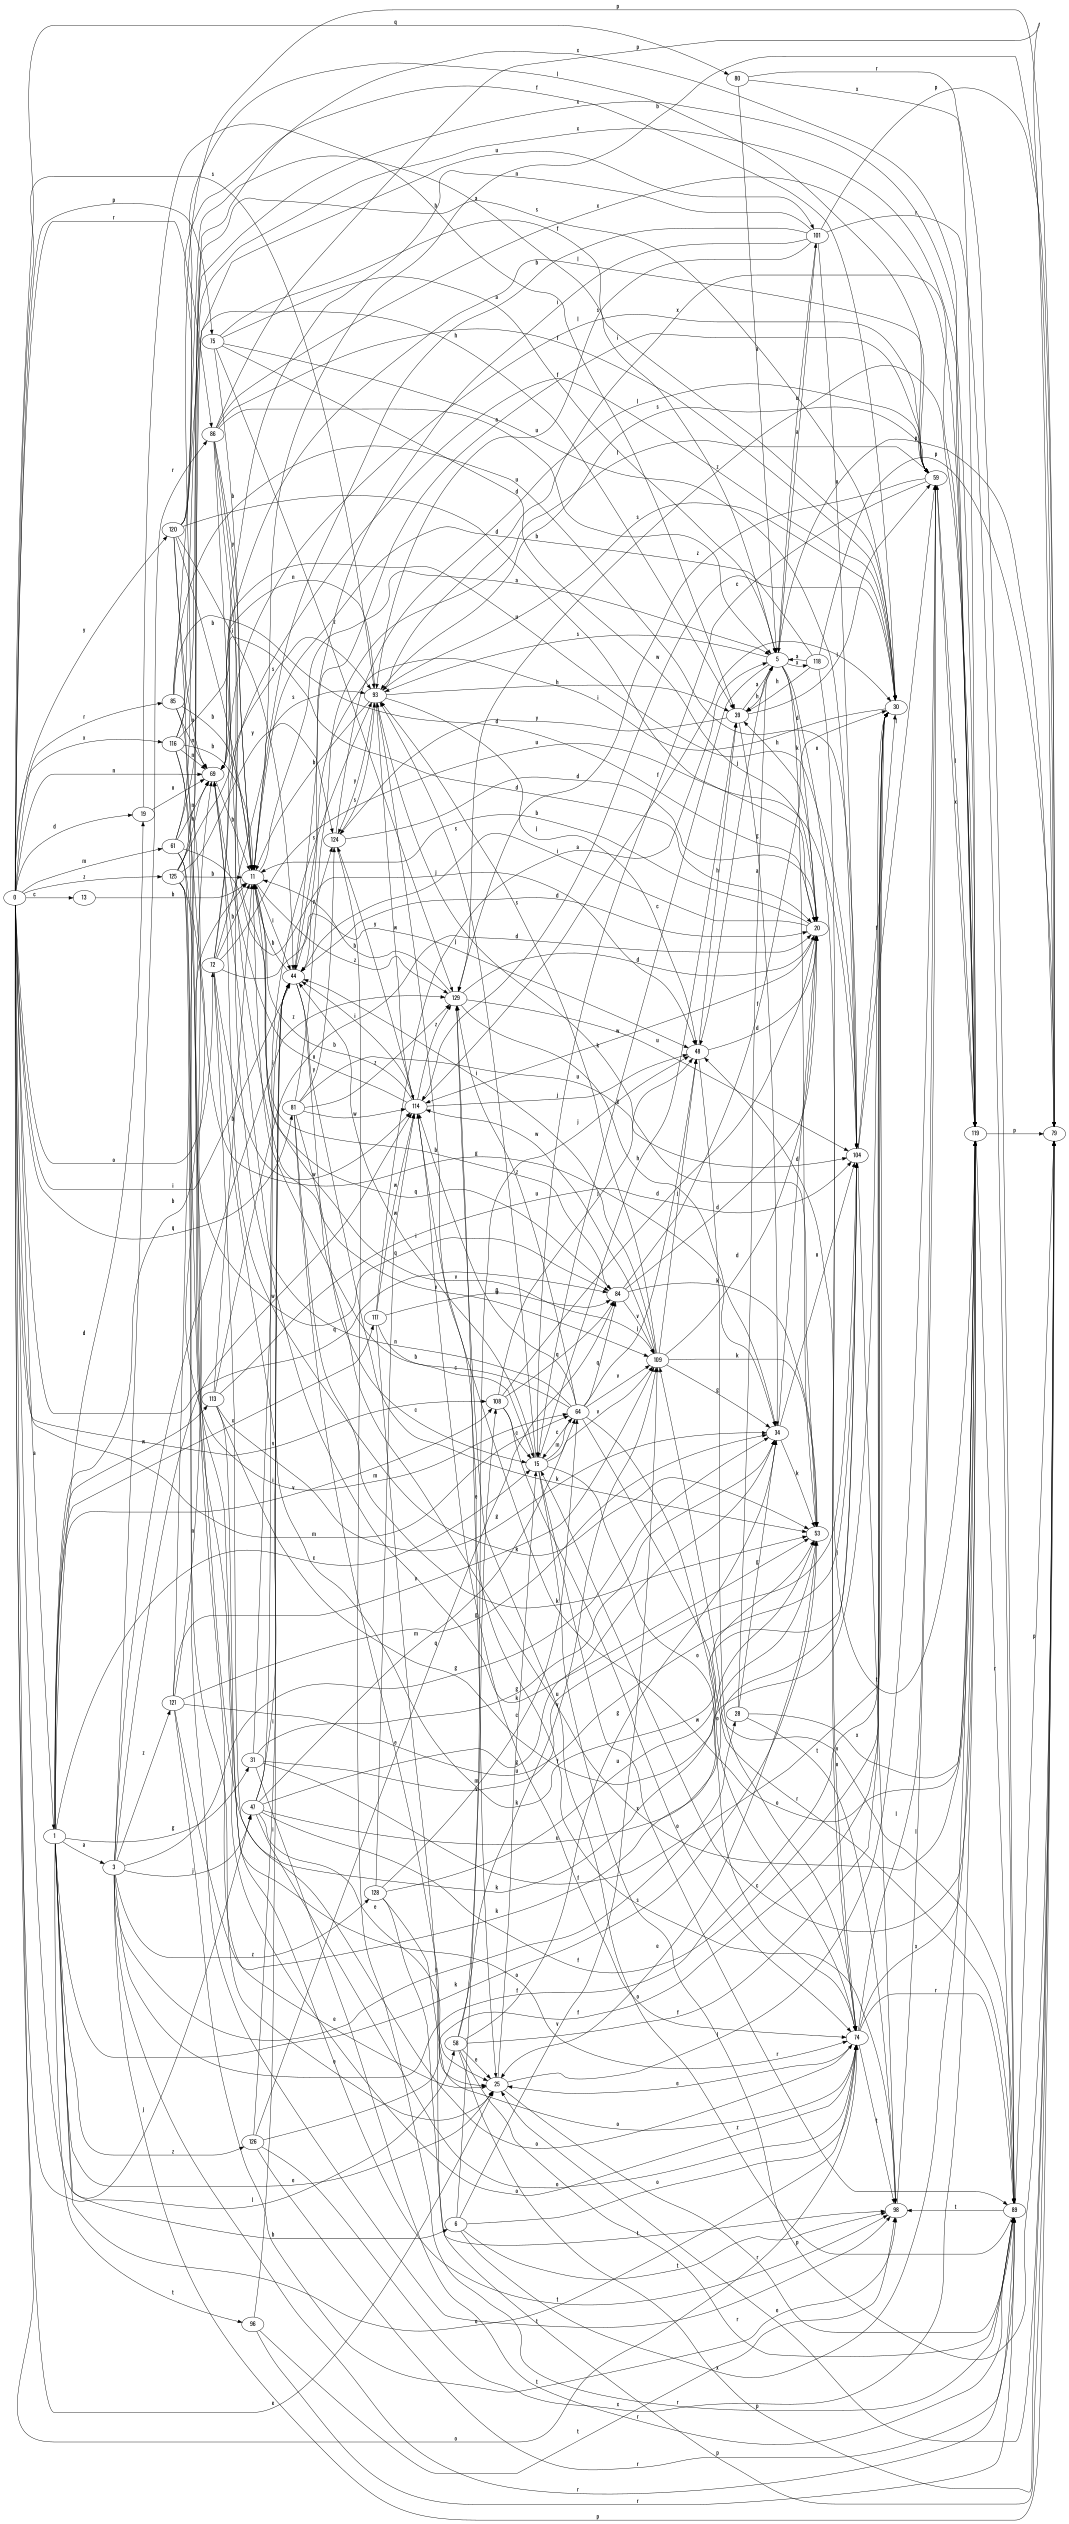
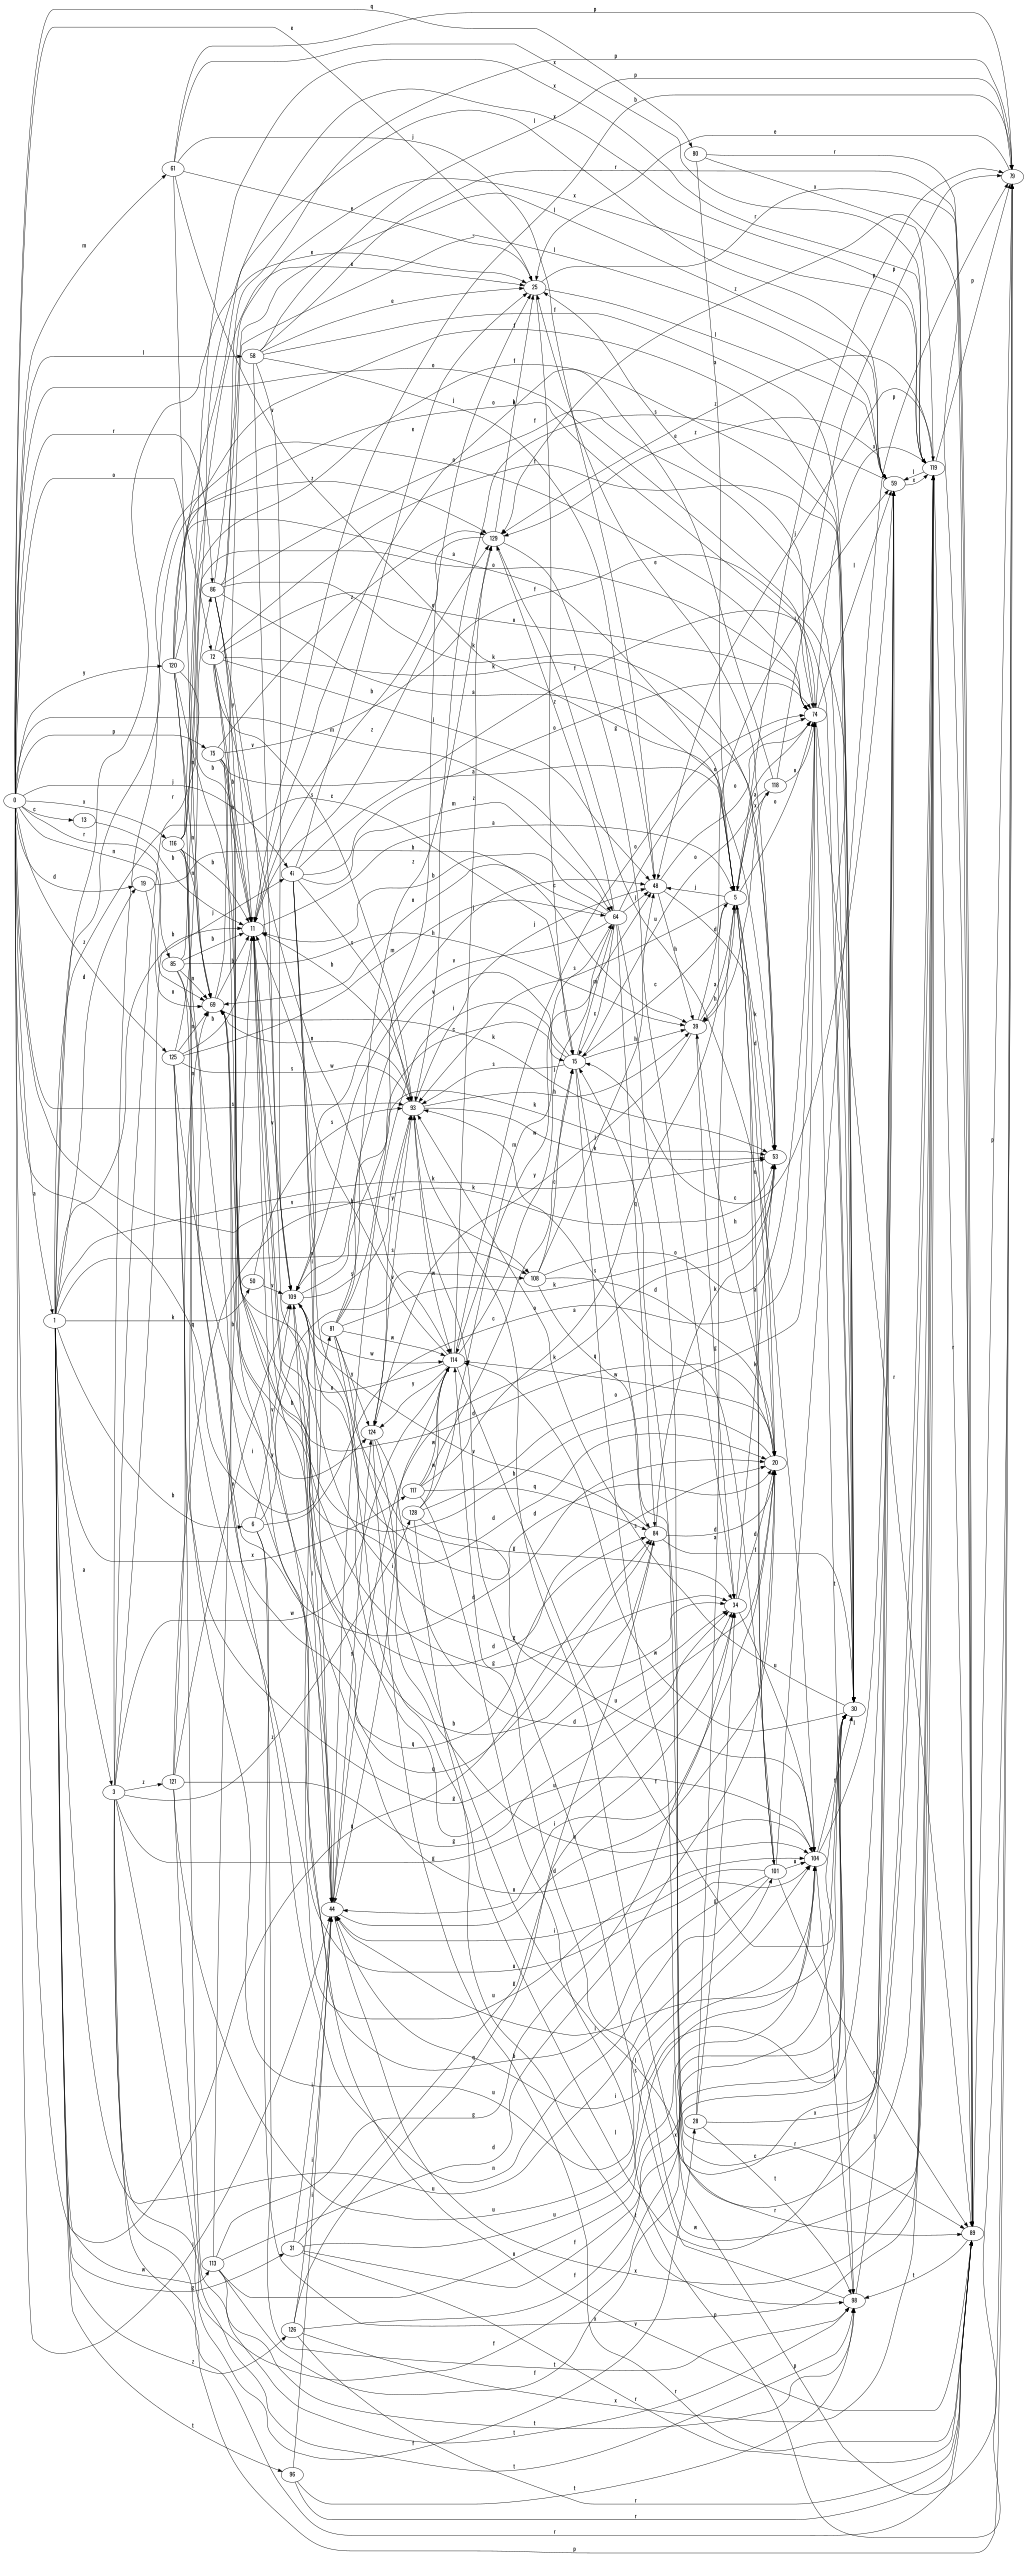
(537, 210) -> (514, 362)
(212, 306) -> (113, 2156)
(272, 925) -> none
(639, 963) -> none
none -> (253, 1282)
